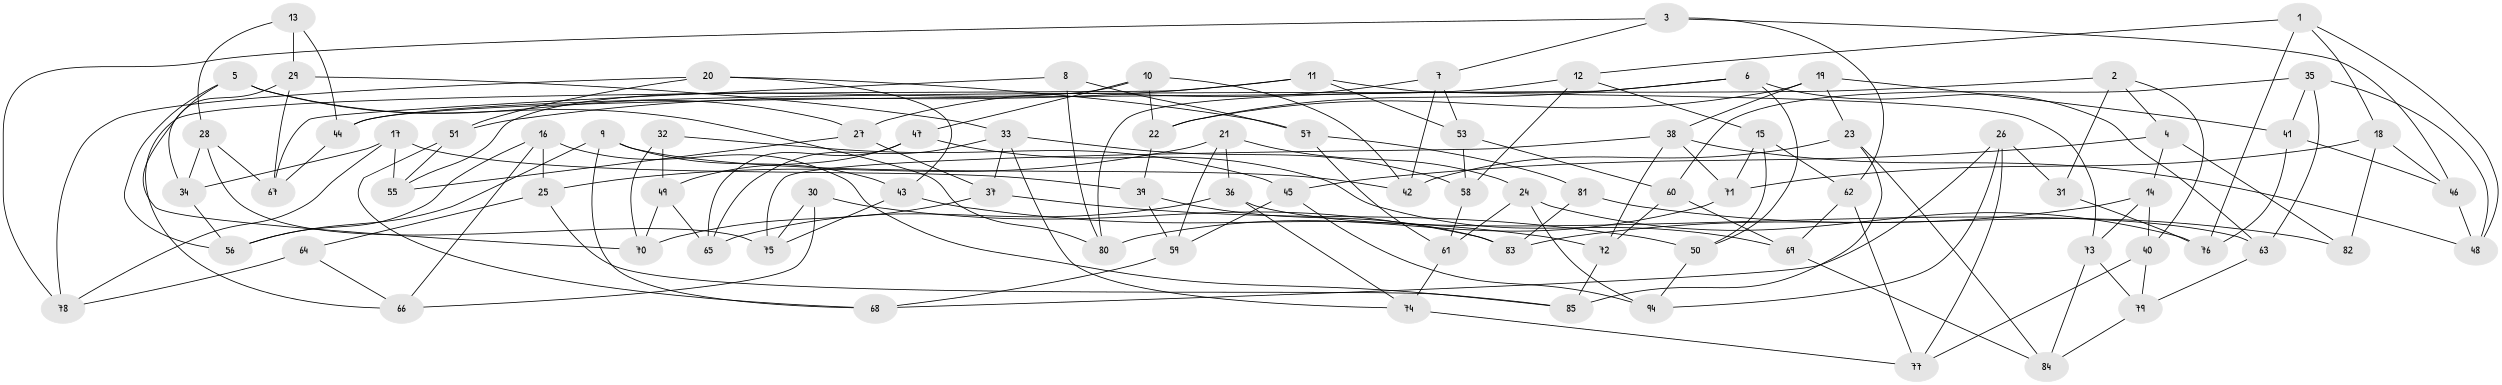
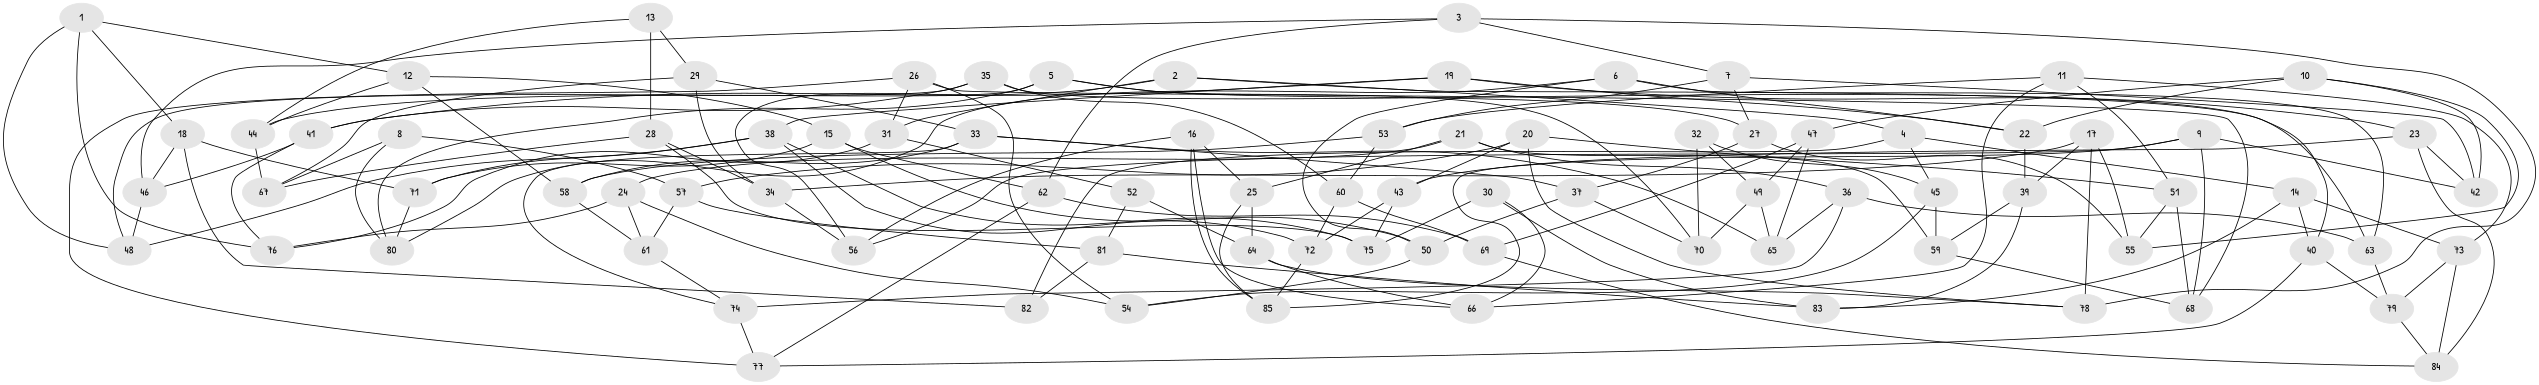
none -> (1132, 192)
(1651, 309) -> (1127, 309)
